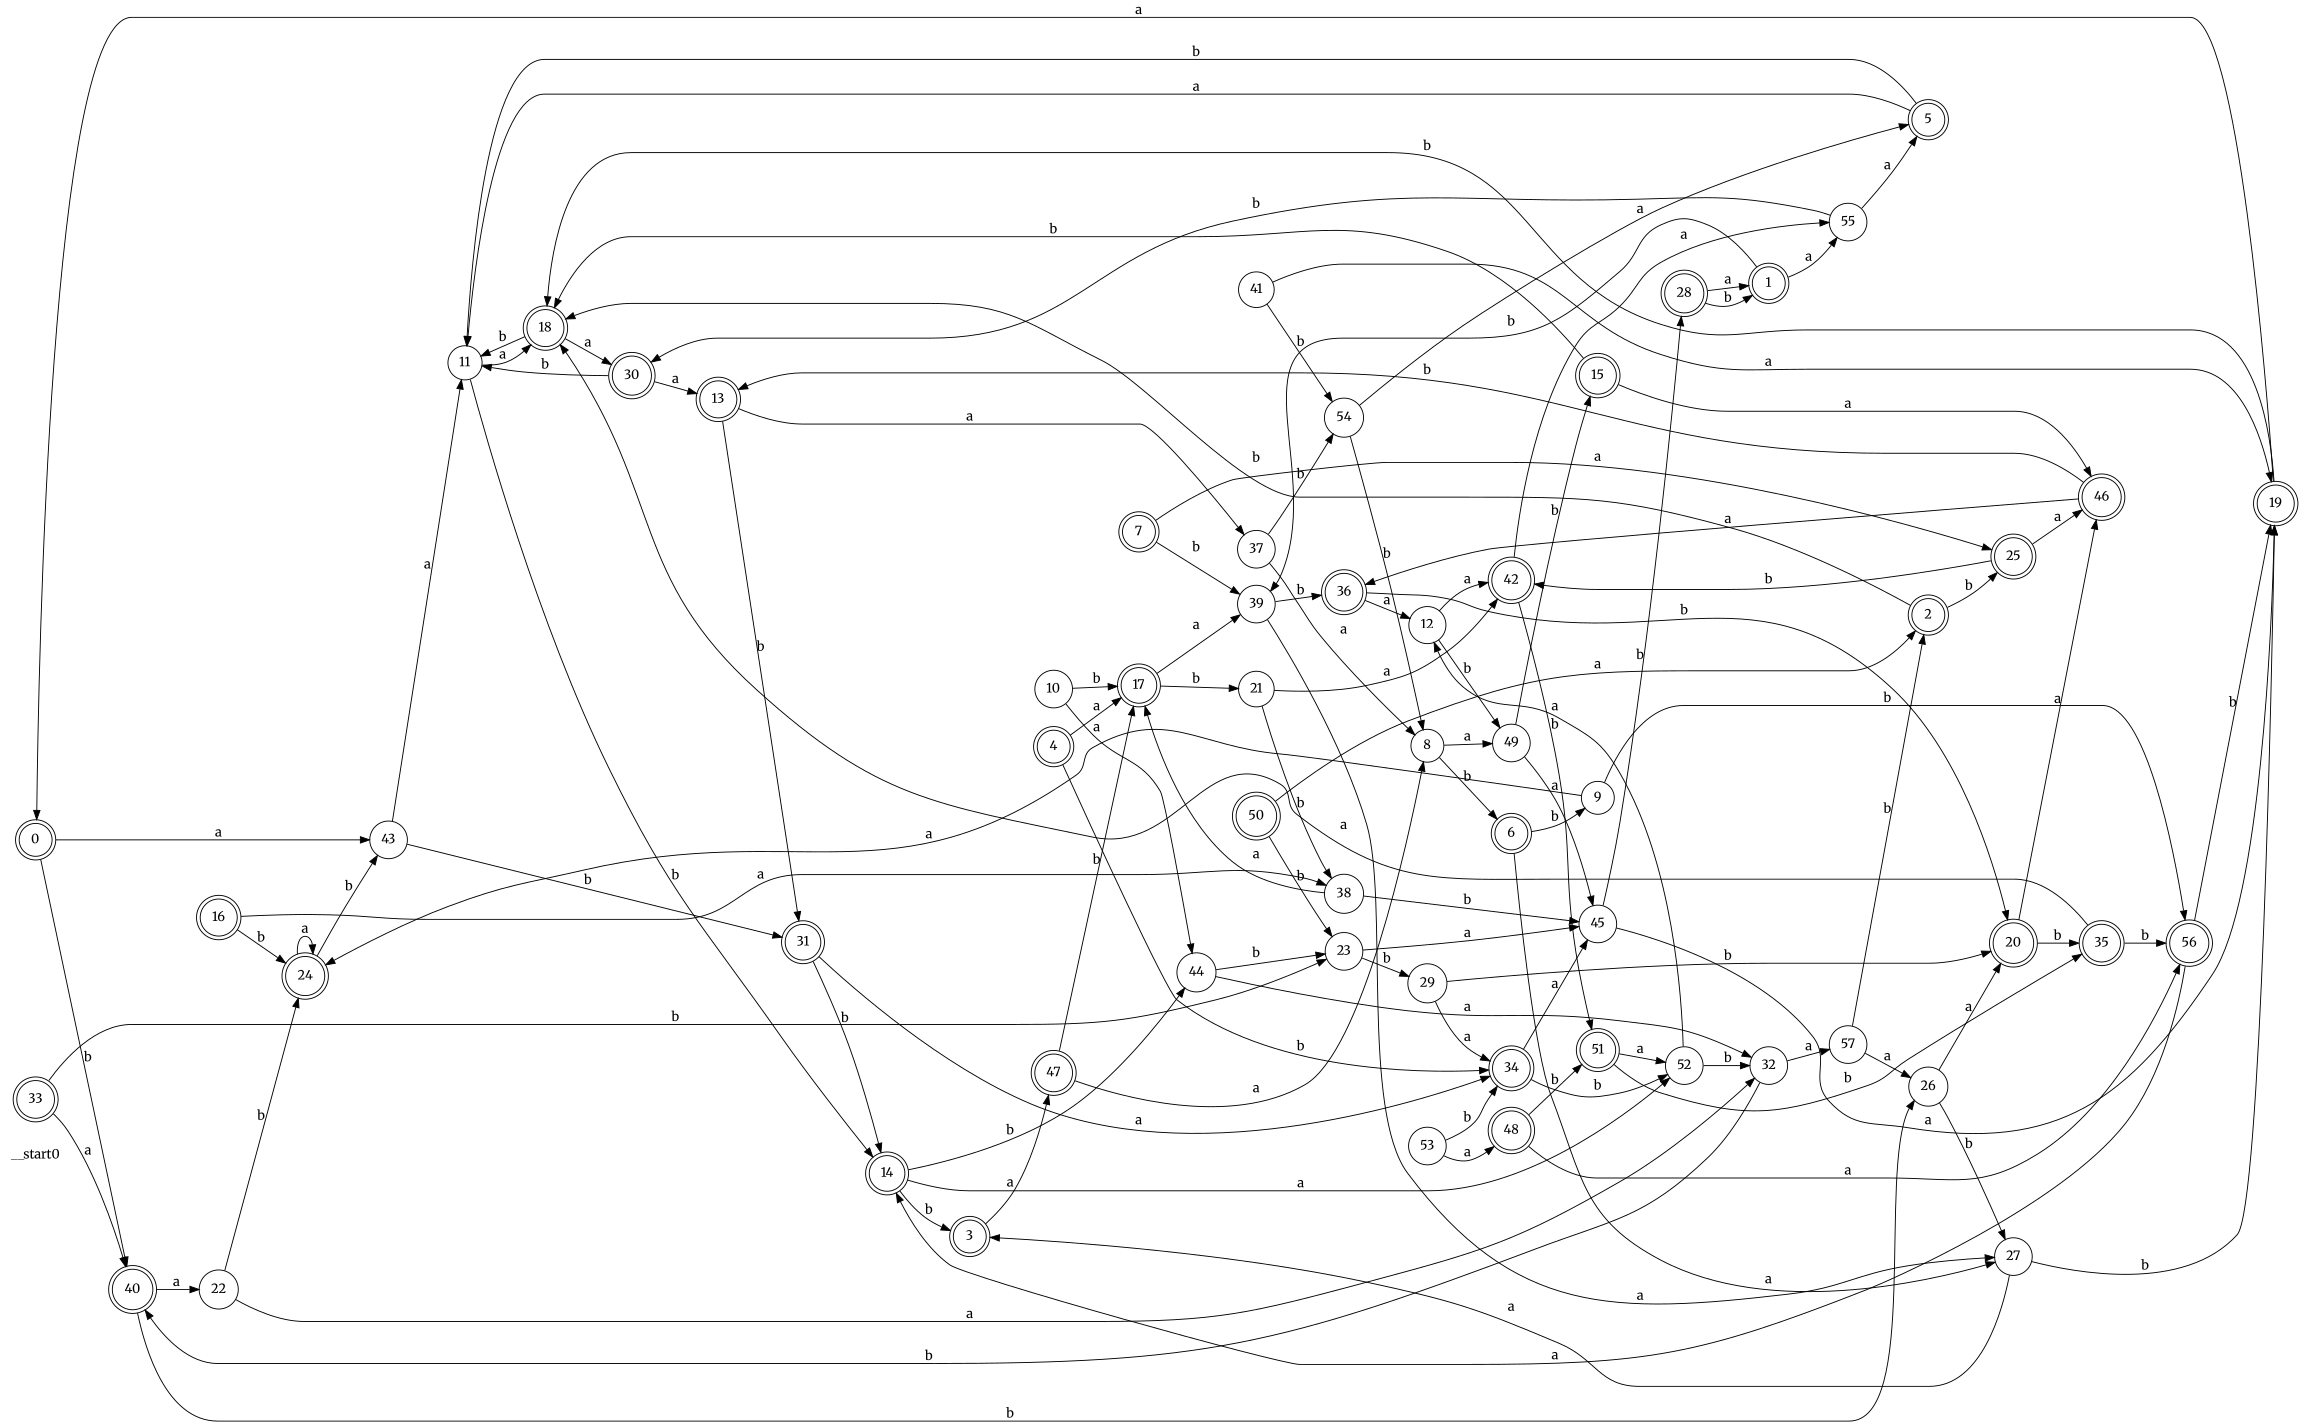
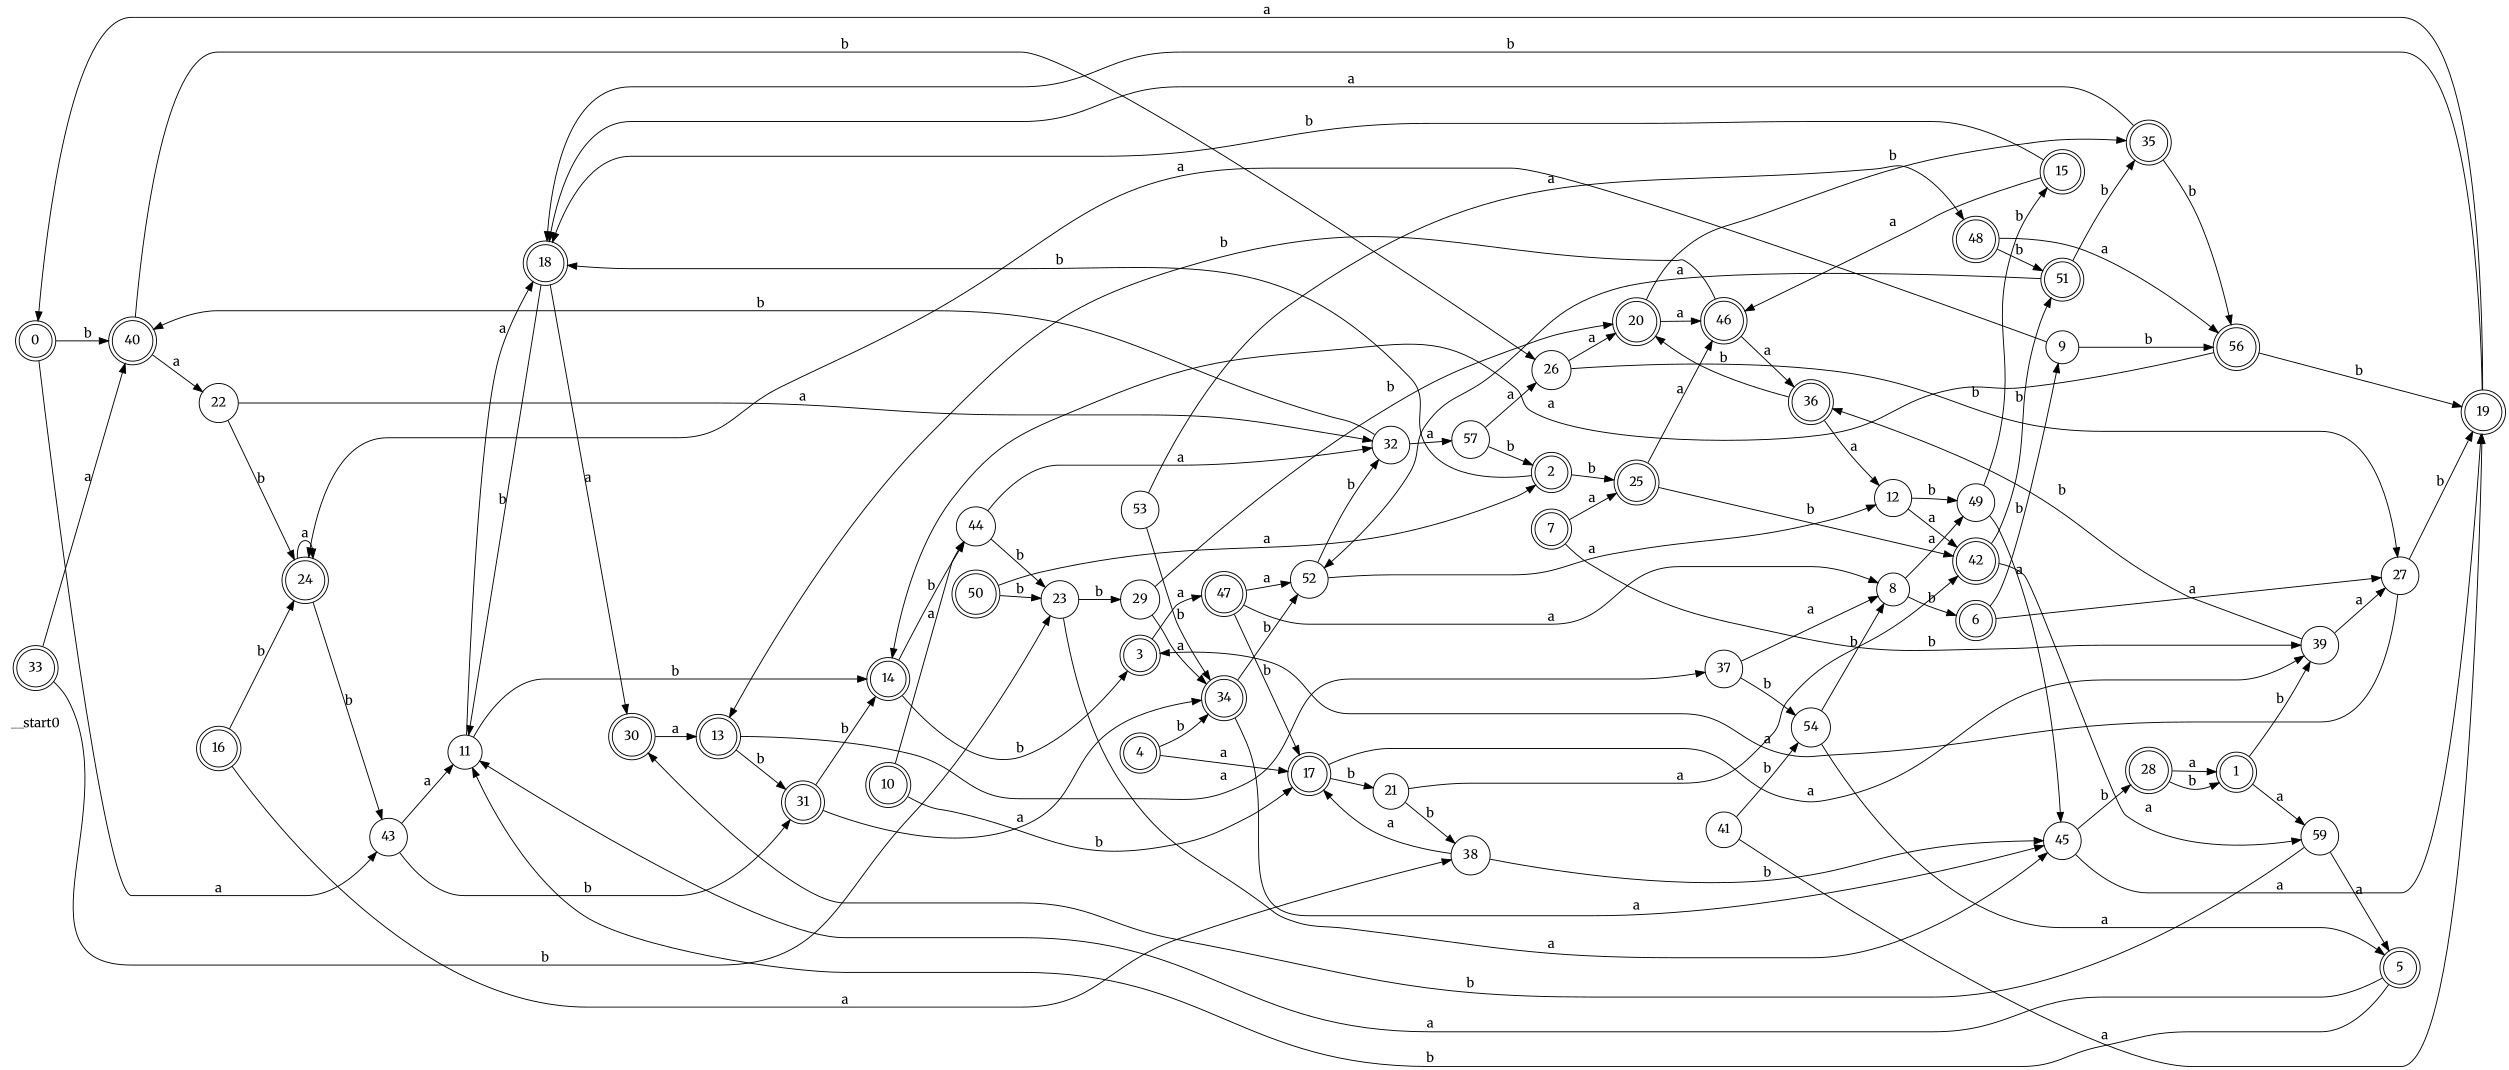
(1848, 222) -> (2320, 836)
(550, 374) -> none
(1054, 689) -> (888, 785)
(1298, 1191) -> (1264, 587)
